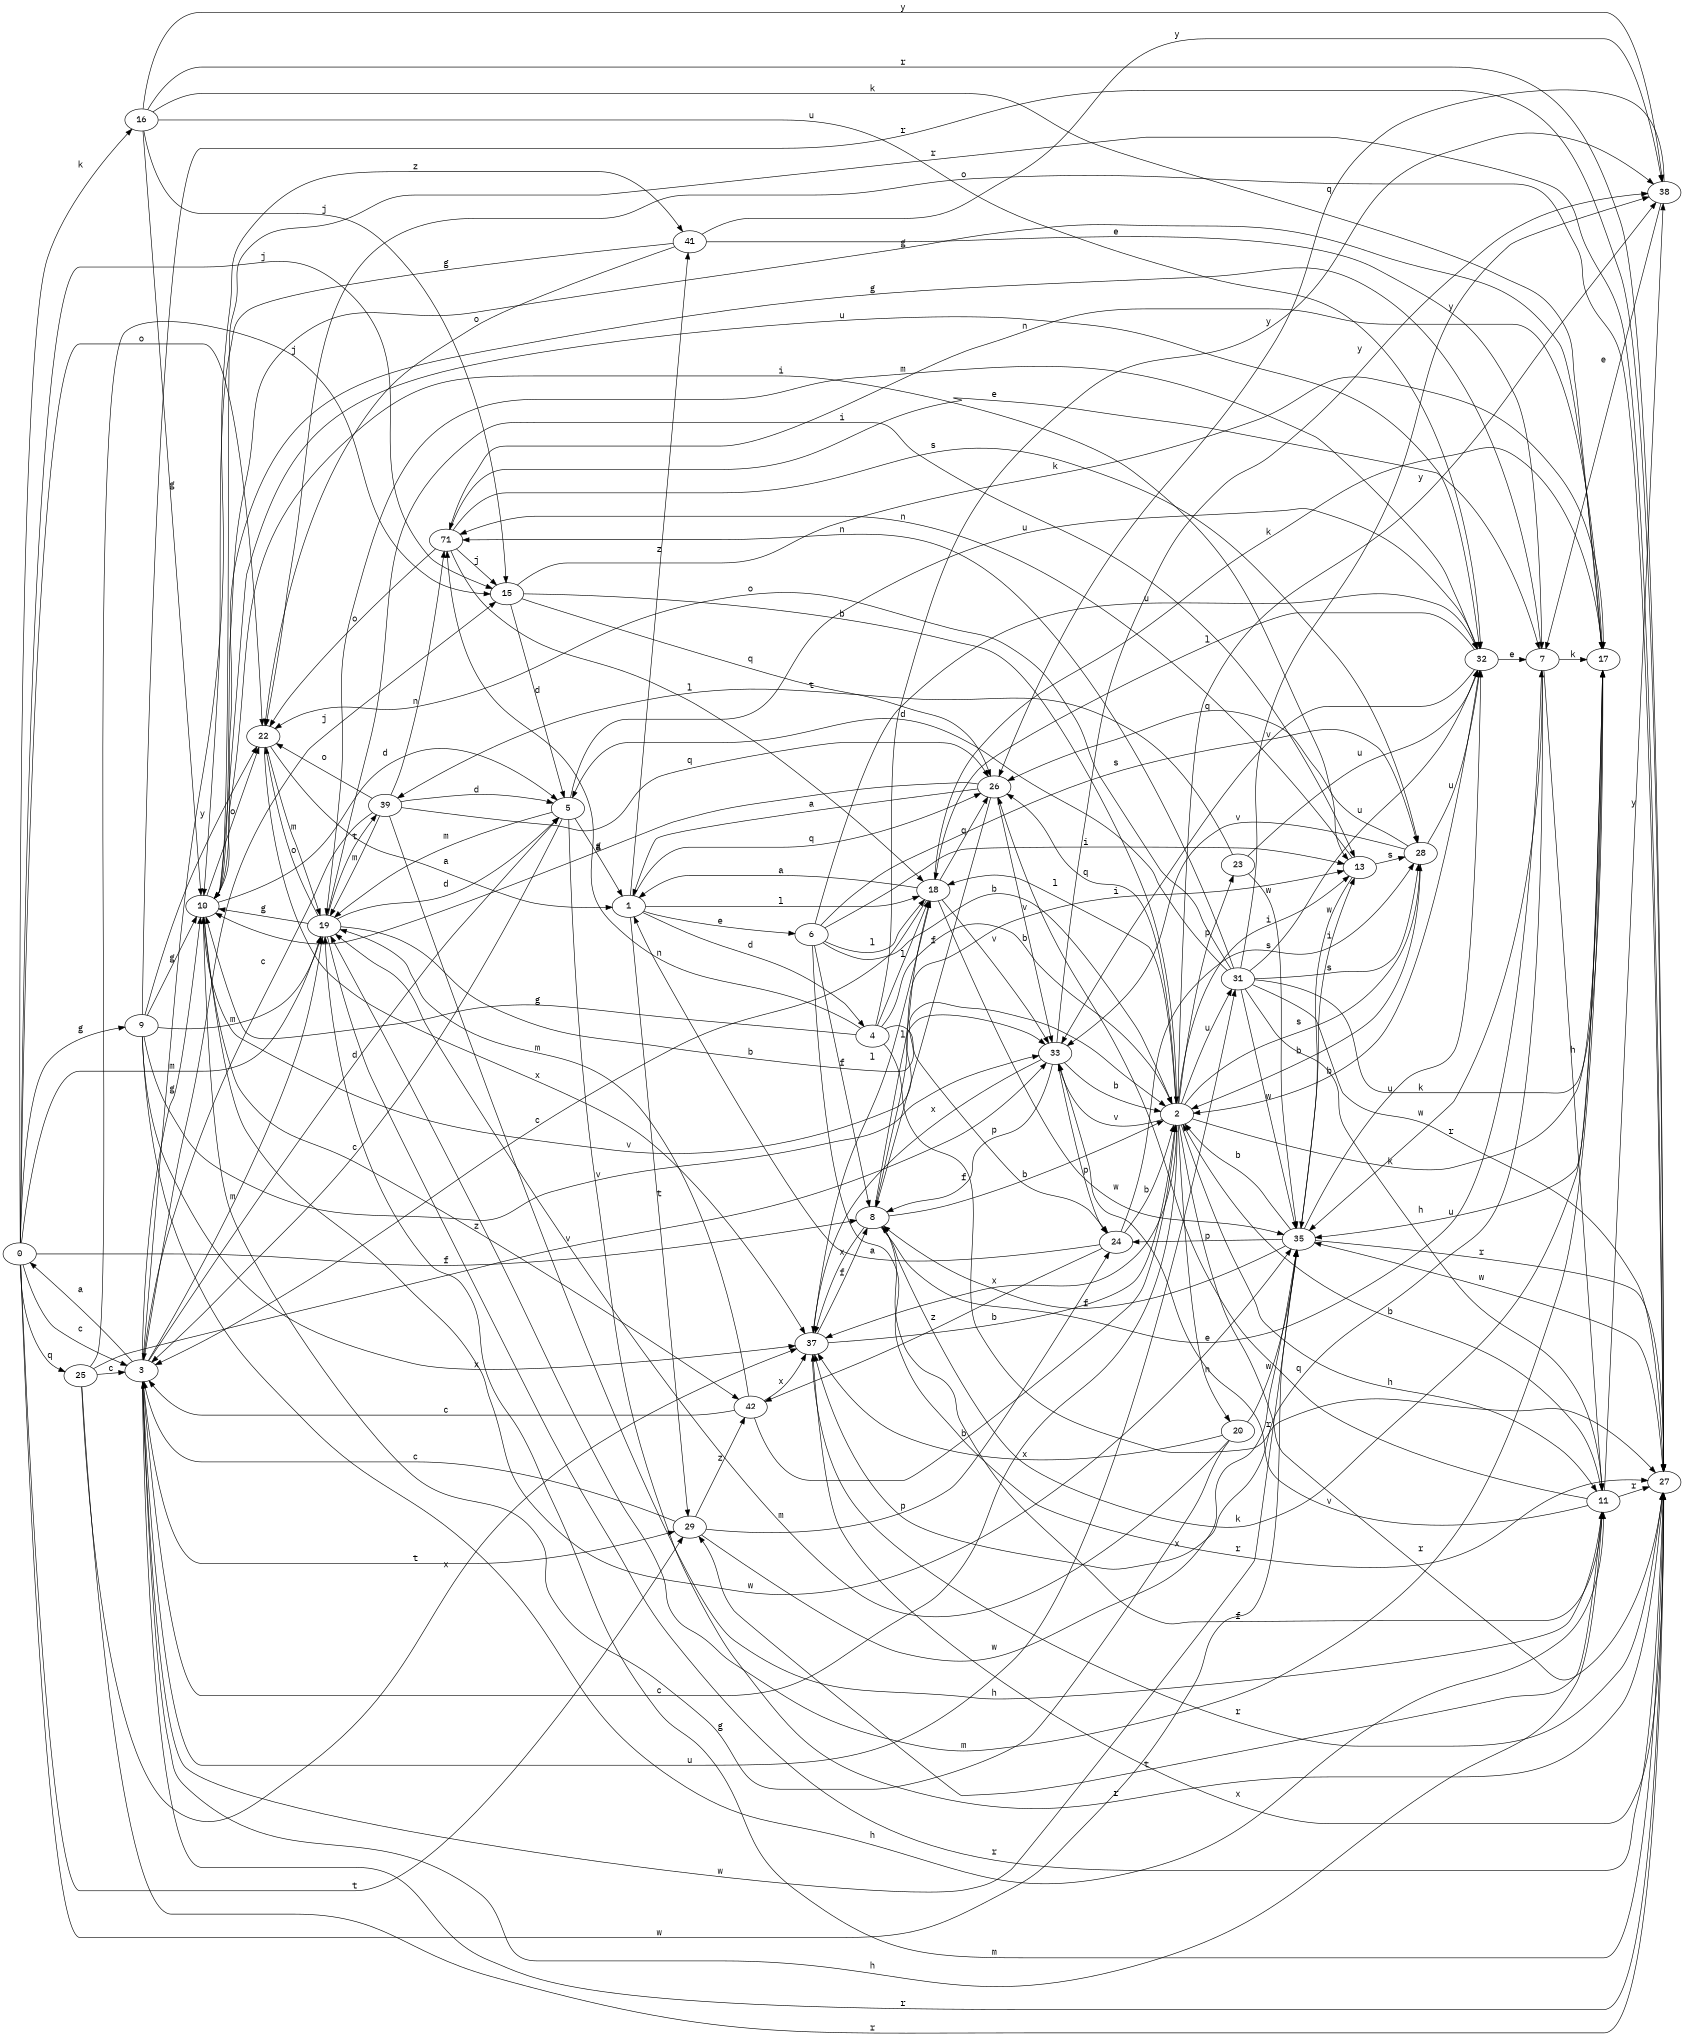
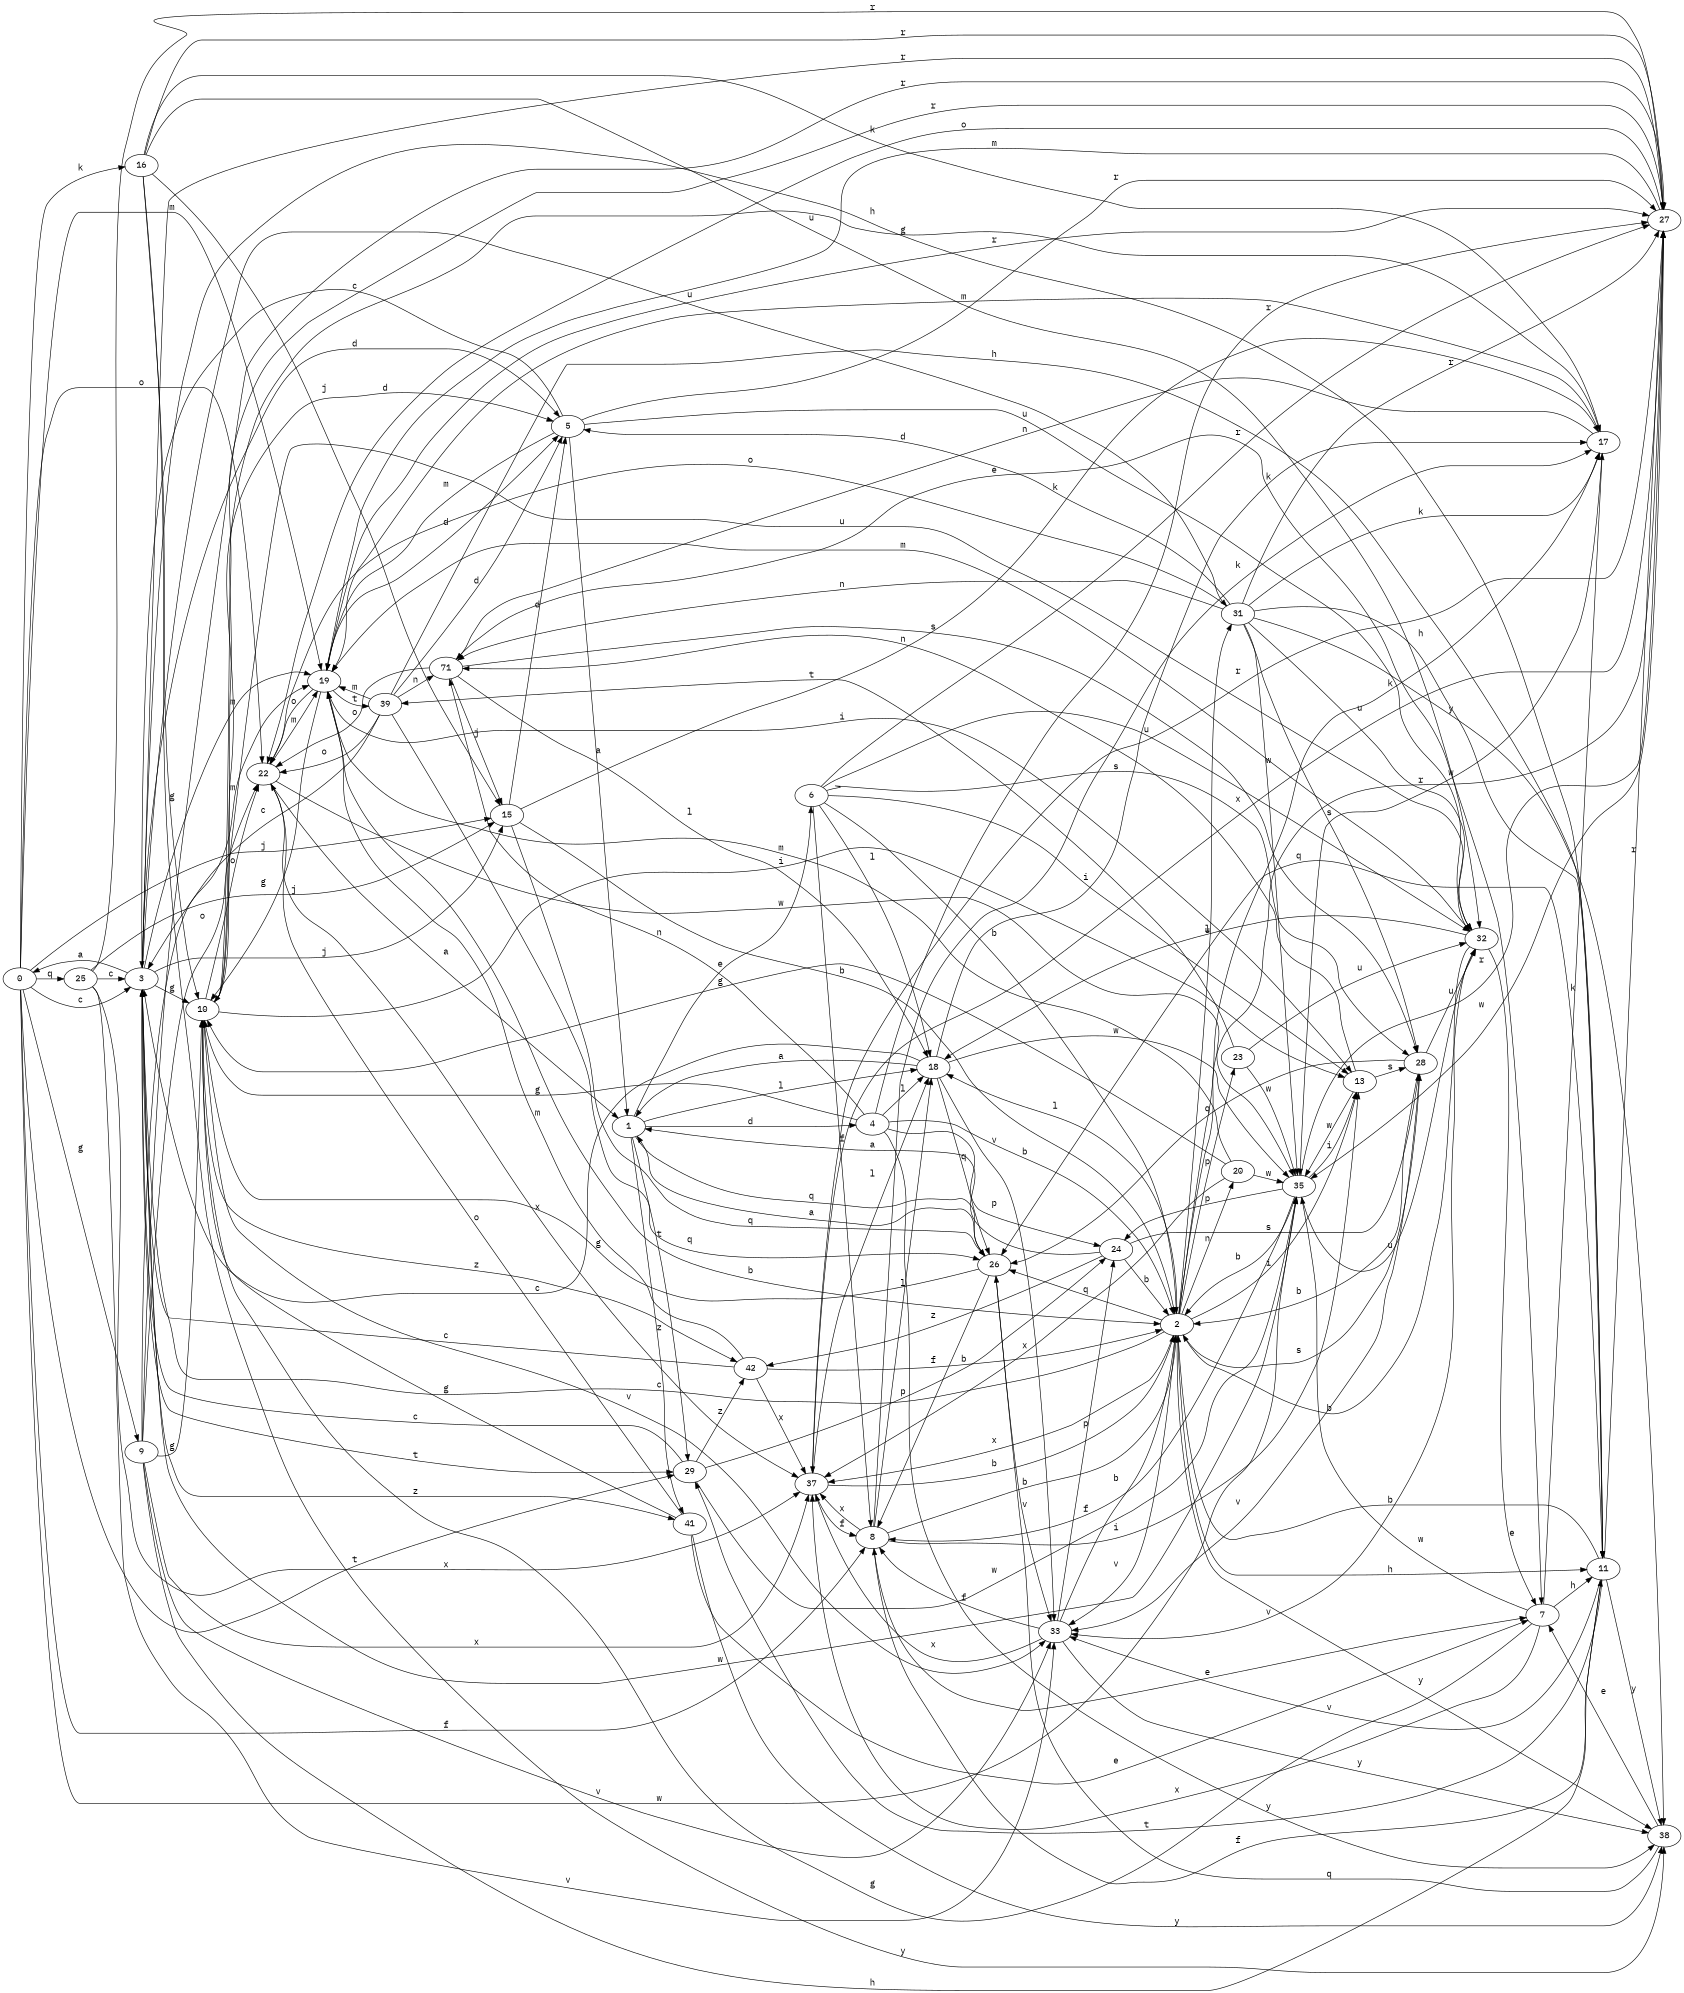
(202, 814) -> (202, 916)
(1451, 1212) -> (1451, 773)
(612, 1565) -> (840, 904)
